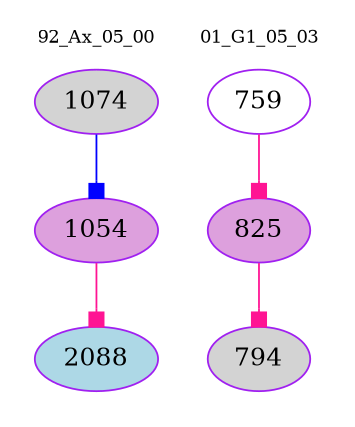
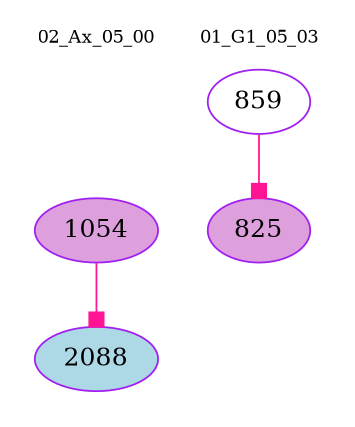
(96, 38) -> (96, 38)
(96, 102) -> none
(259, 102) -> (259, 102)
(259, 359) -> none
